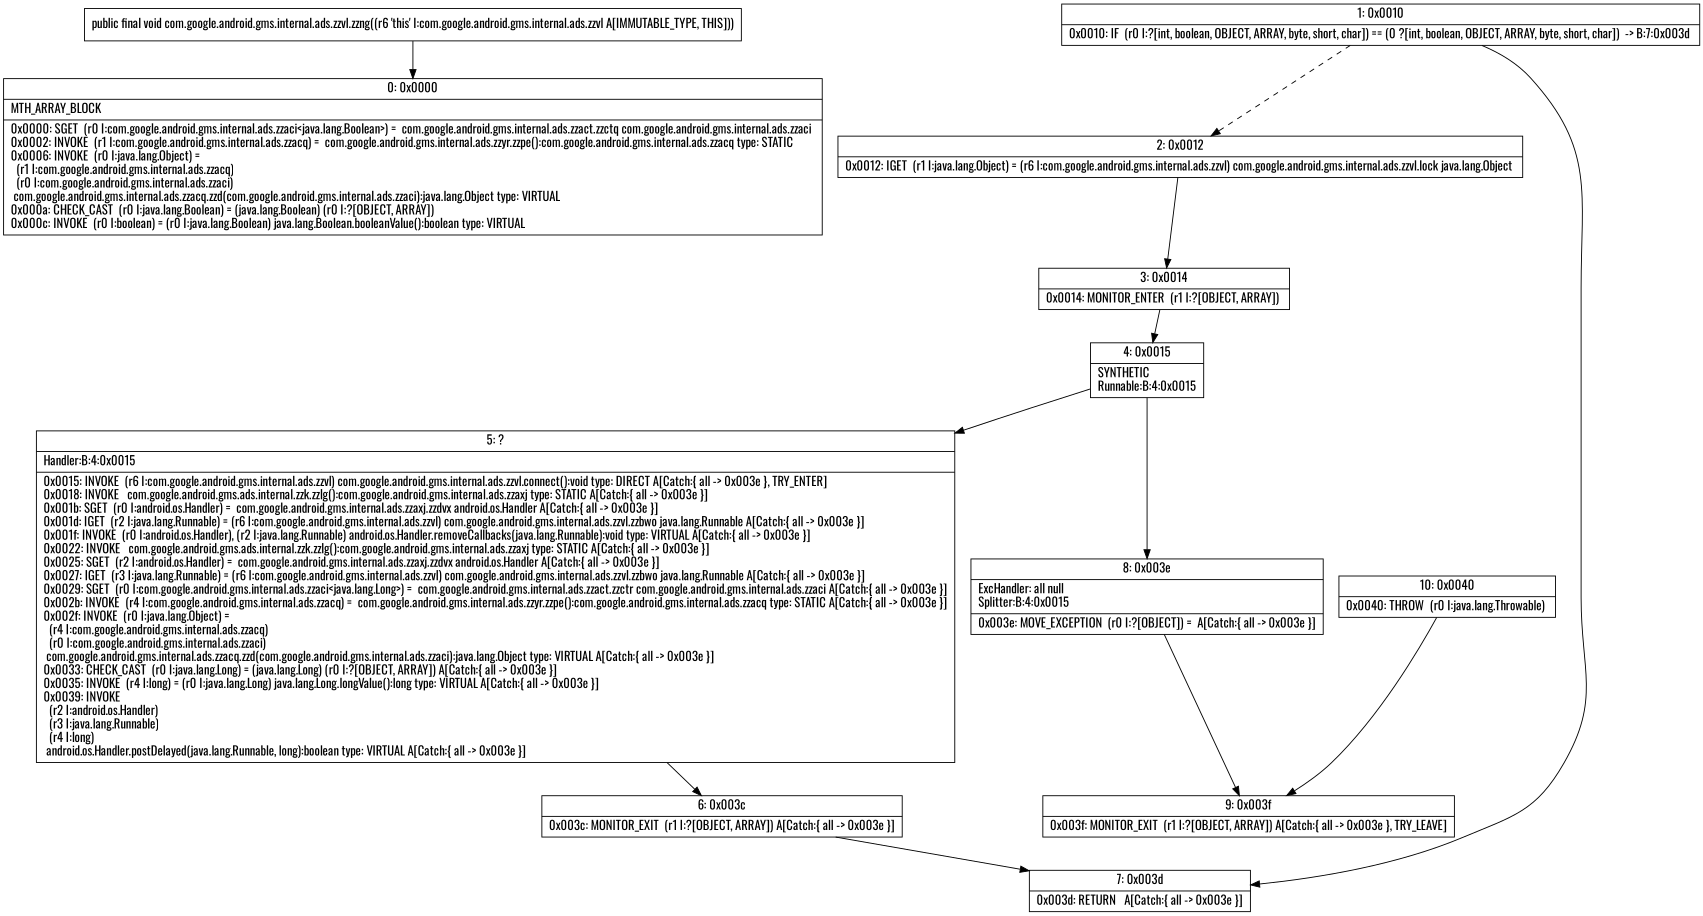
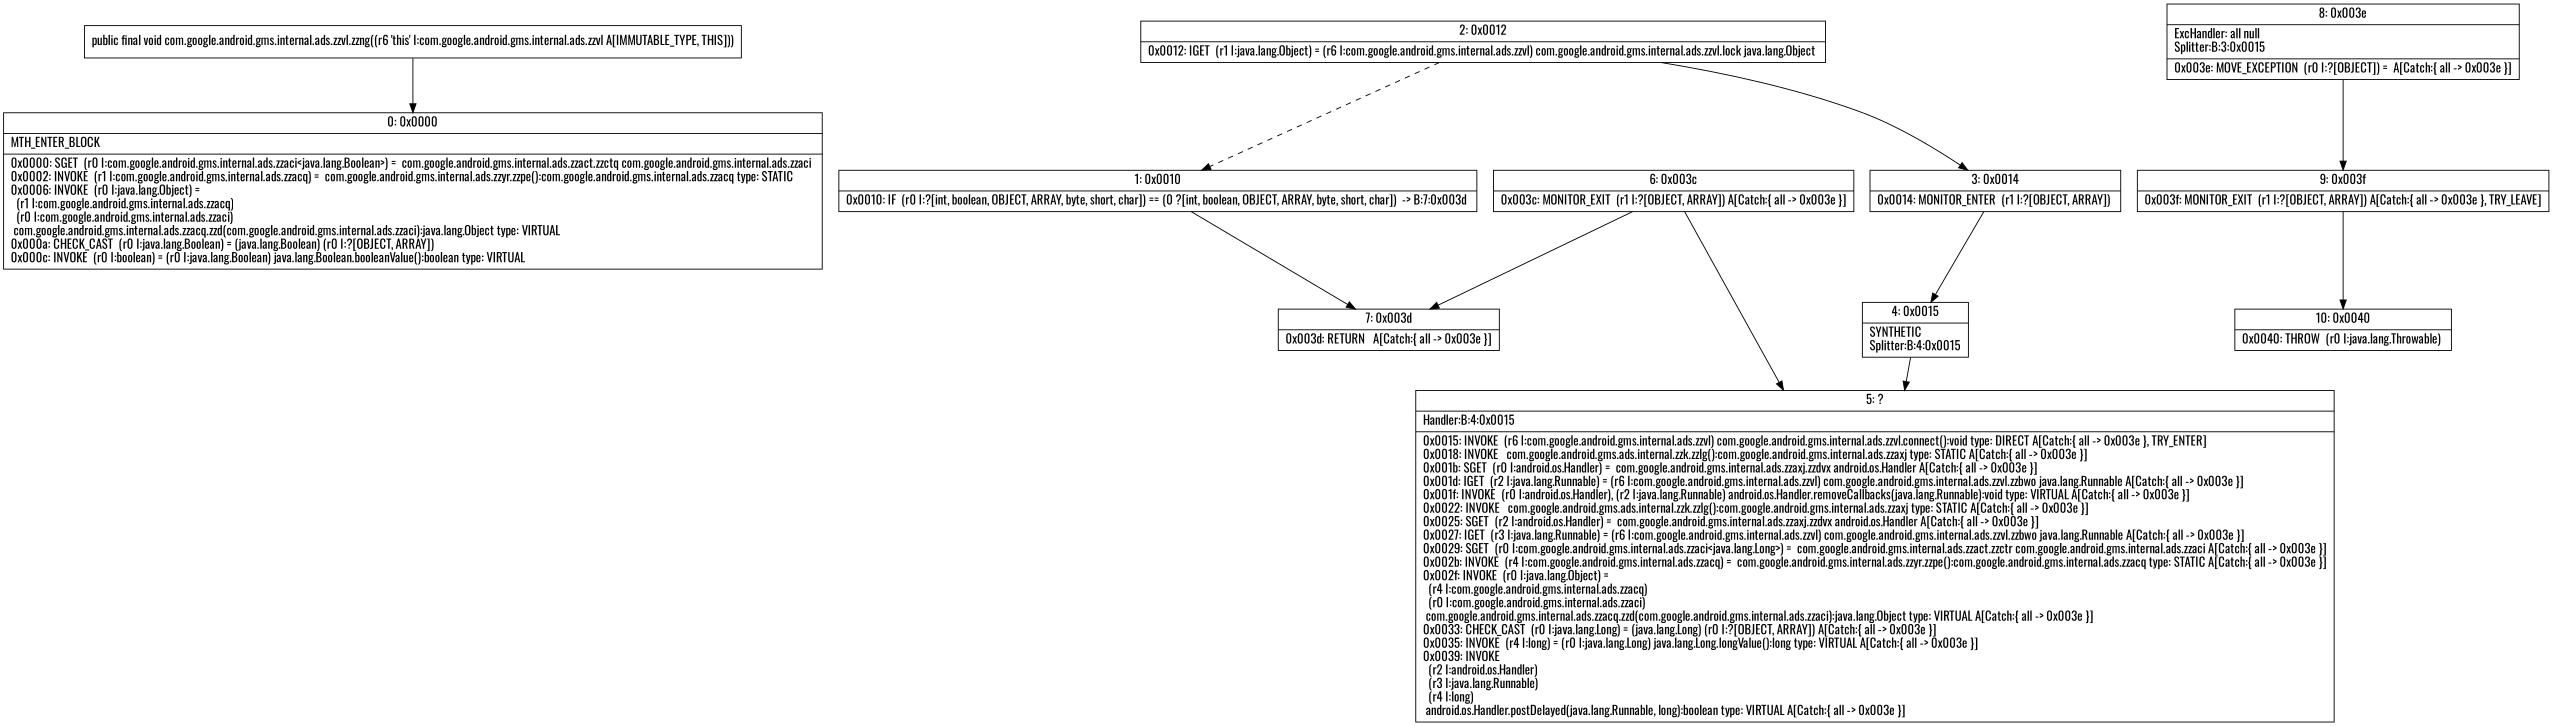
(1284, 88) -> (1325, 115)
(56, 109) -> (56, 143)
(1147, 387) -> (1915, 346)
(1147, 474) -> none
(1024, 603) -> (2220, 48)
(1375, 713) -> (2343, 256)
(681, 776) -> (1732, 297)
